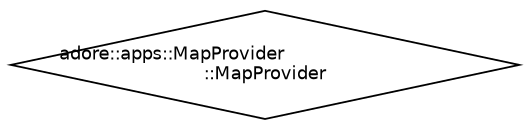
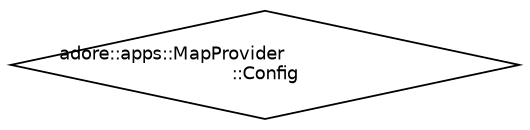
(265, 65) -> (265, 65)
